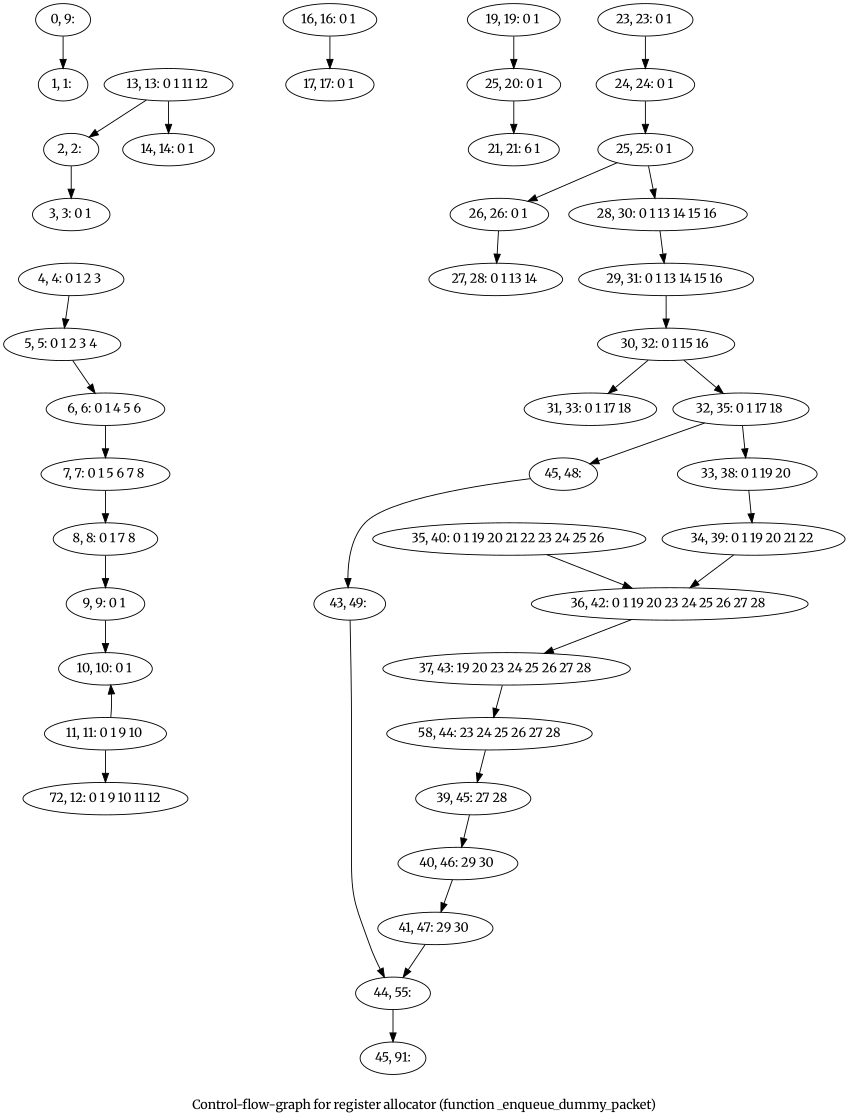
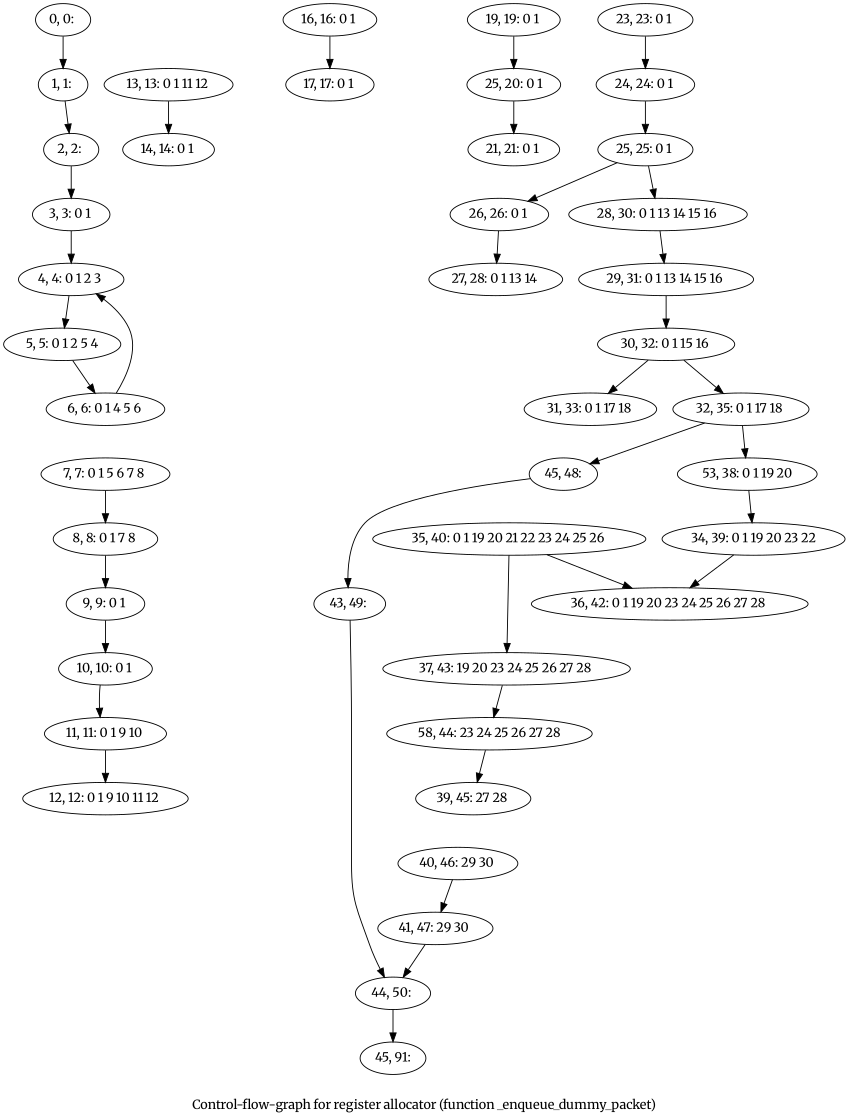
(63, 20) -> (63, 20)
(122, 116) -> (67, 112)
(514, 150) -> (514, 150)
none -> (71, 243)
(62, 344) -> (62, 344)
(105, 437) -> (132, 343)
(747, 474) -> (747, 474)
(754, 539) -> (754, 539)
(592, 635) -> (508, 599)
(111, 706) -> (99, 697)
(105, 799) -> (105, 799)
(467, 827) -> none
(393, 993) -> (393, 993)
